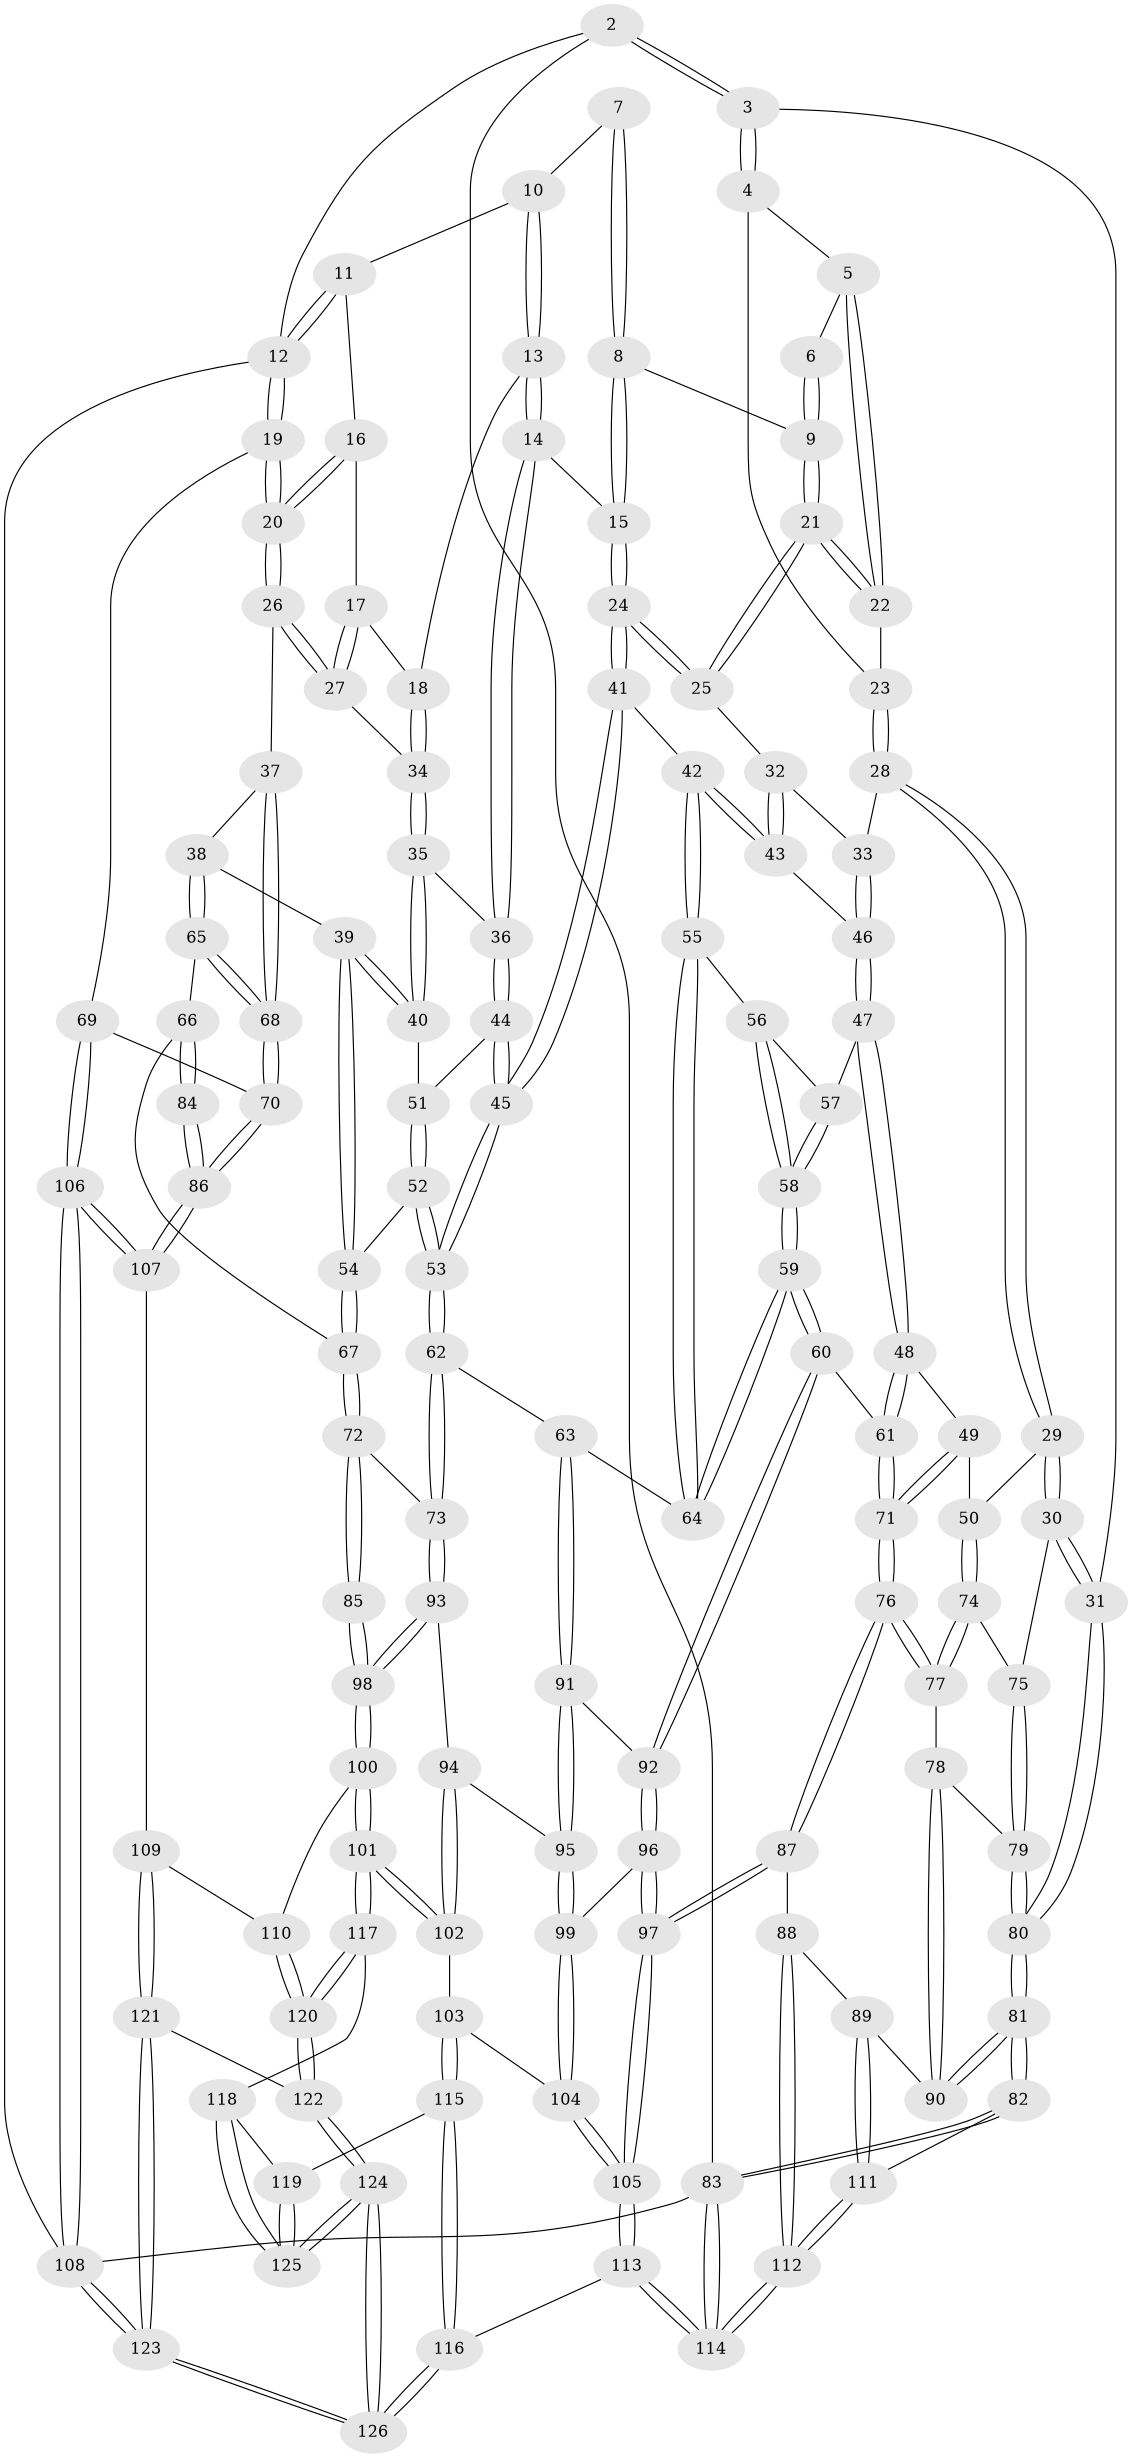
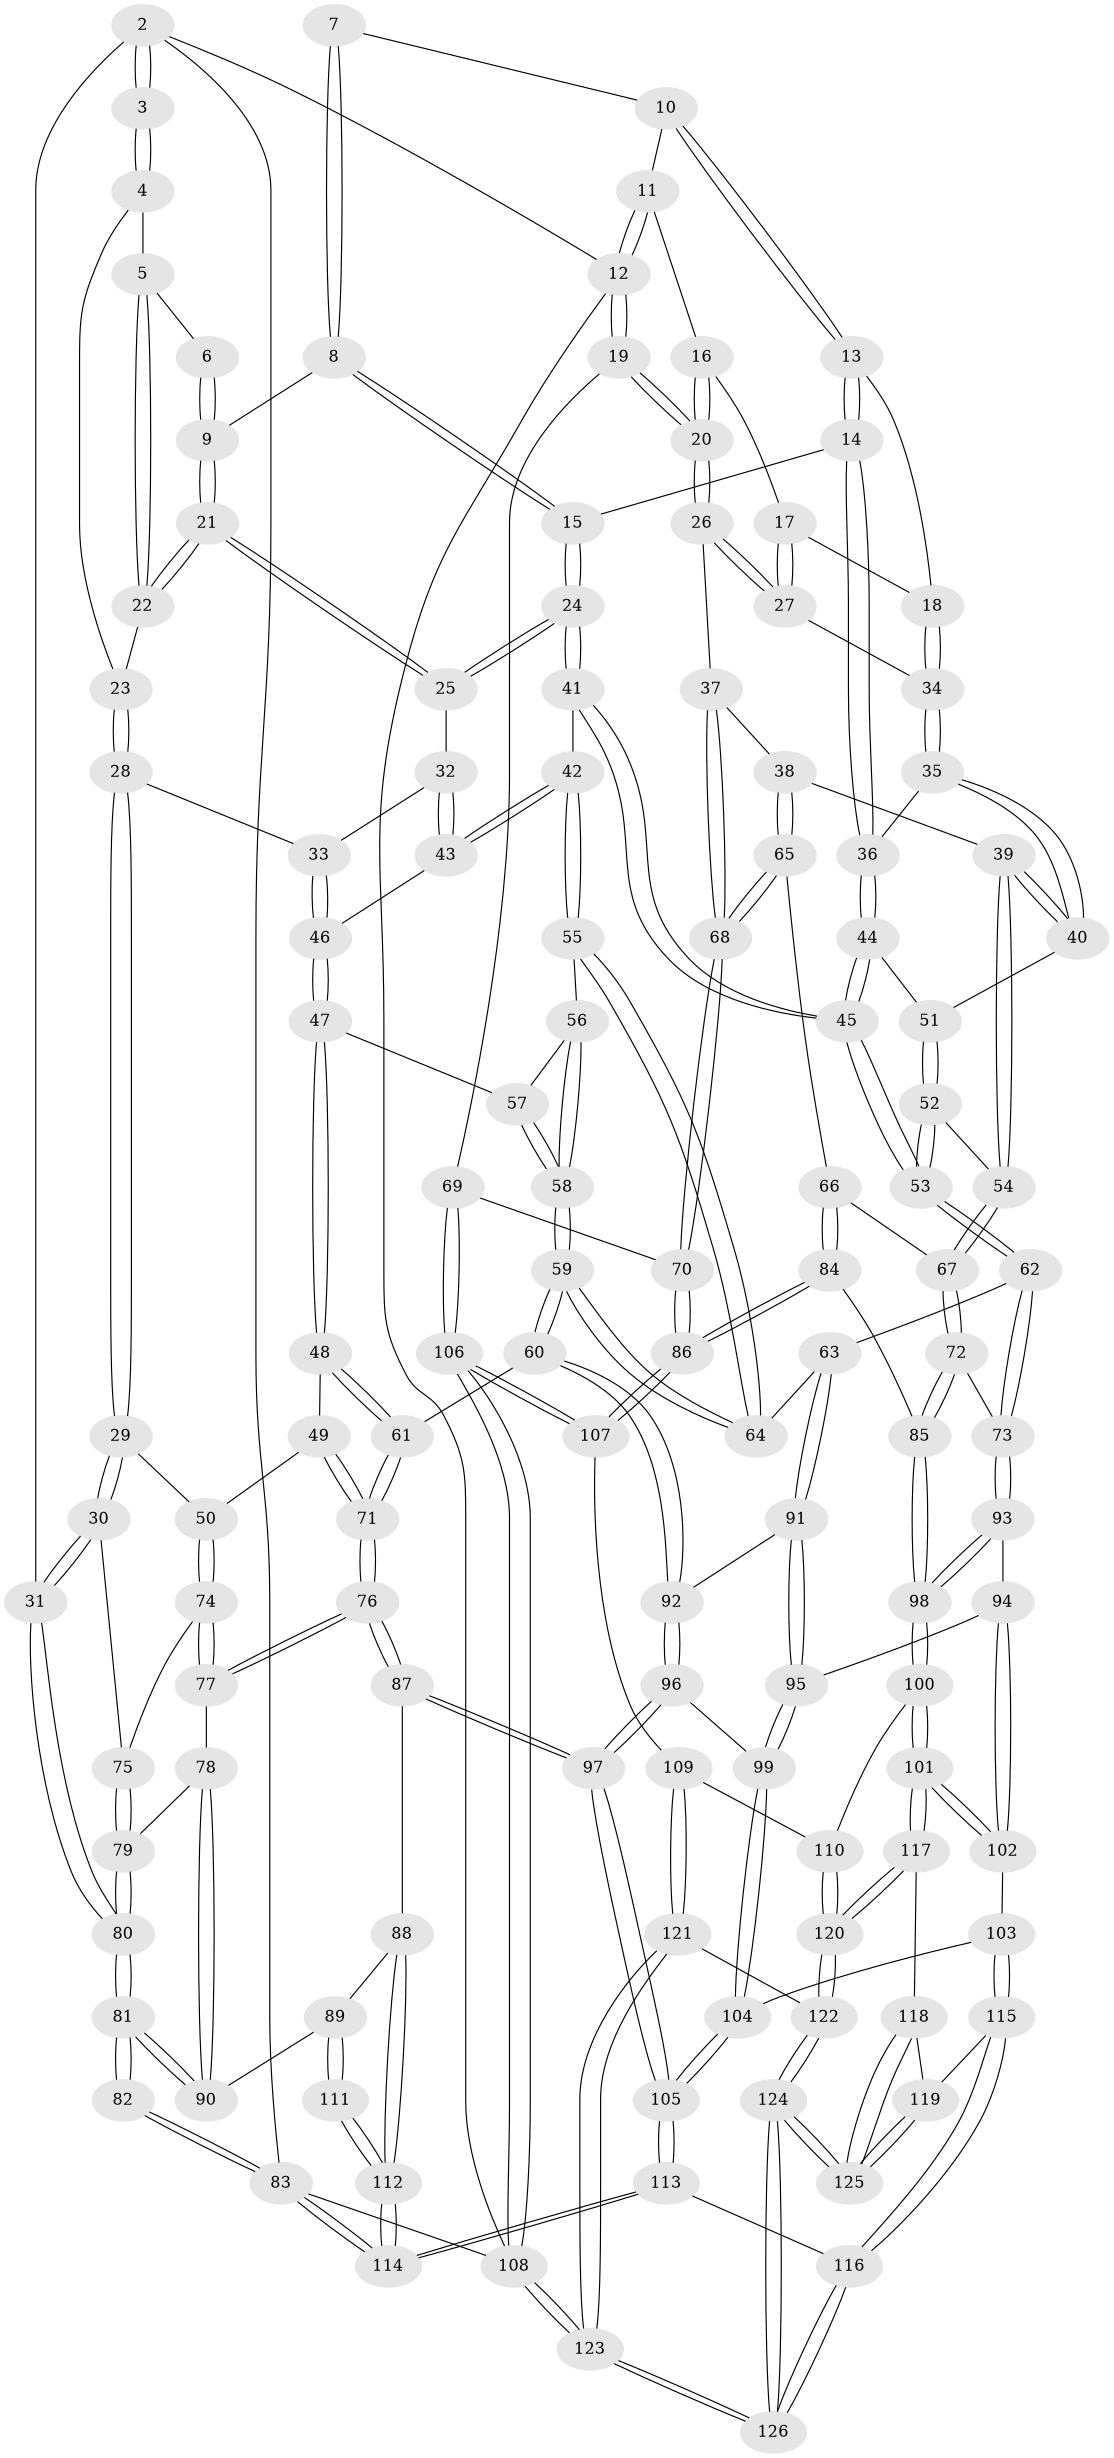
(1116, 723) -> (36, 797)
none -> (881, 1351)
(942, 2142) -> none
